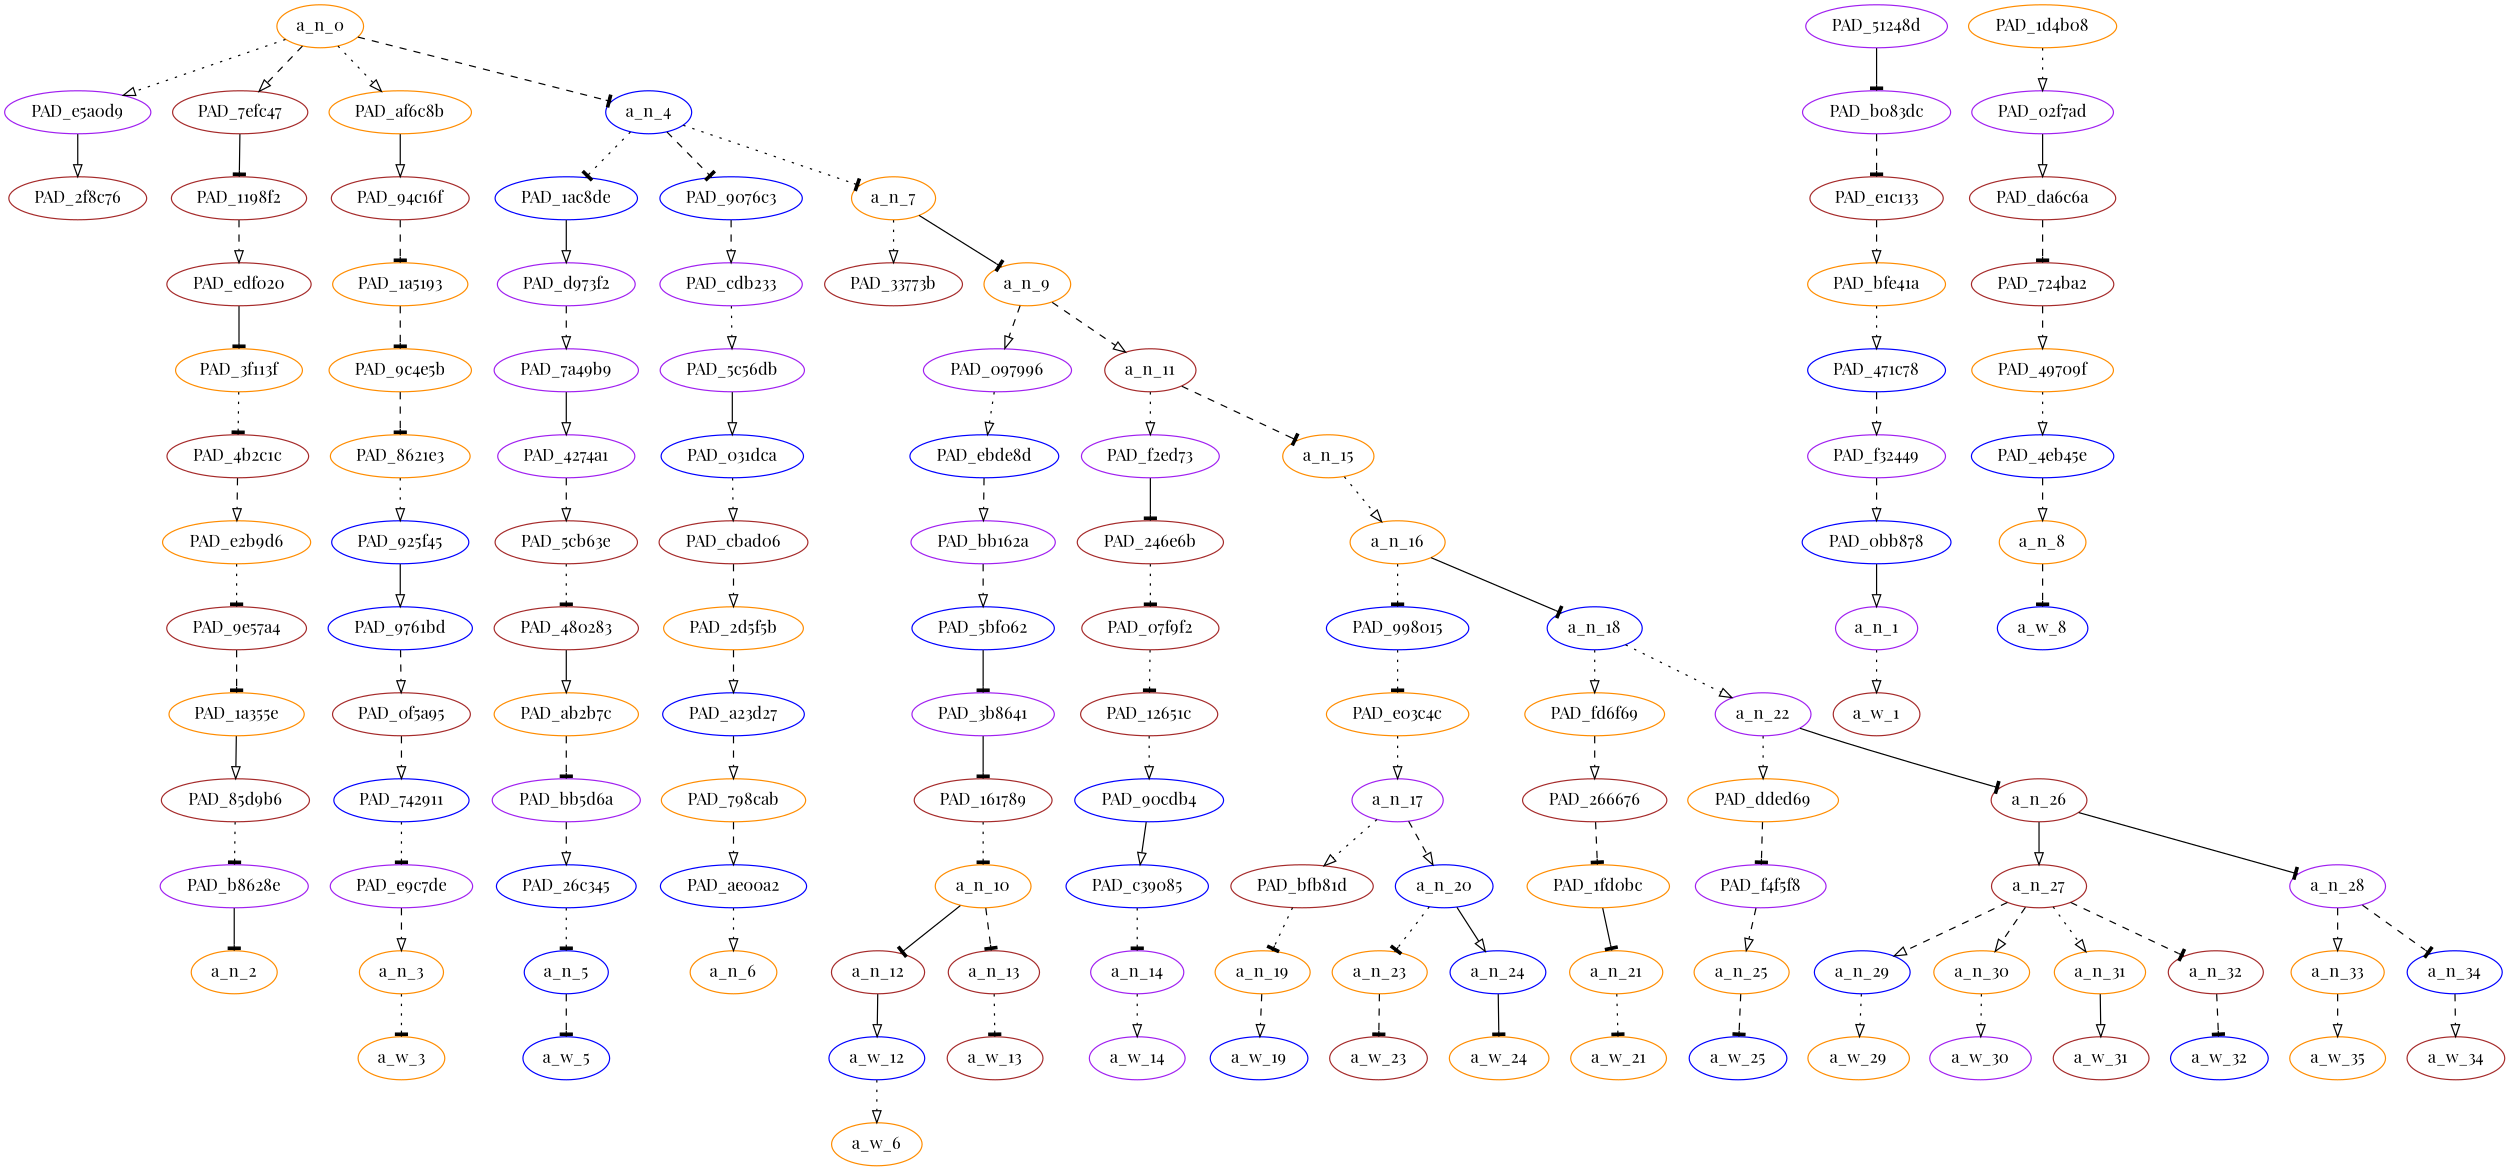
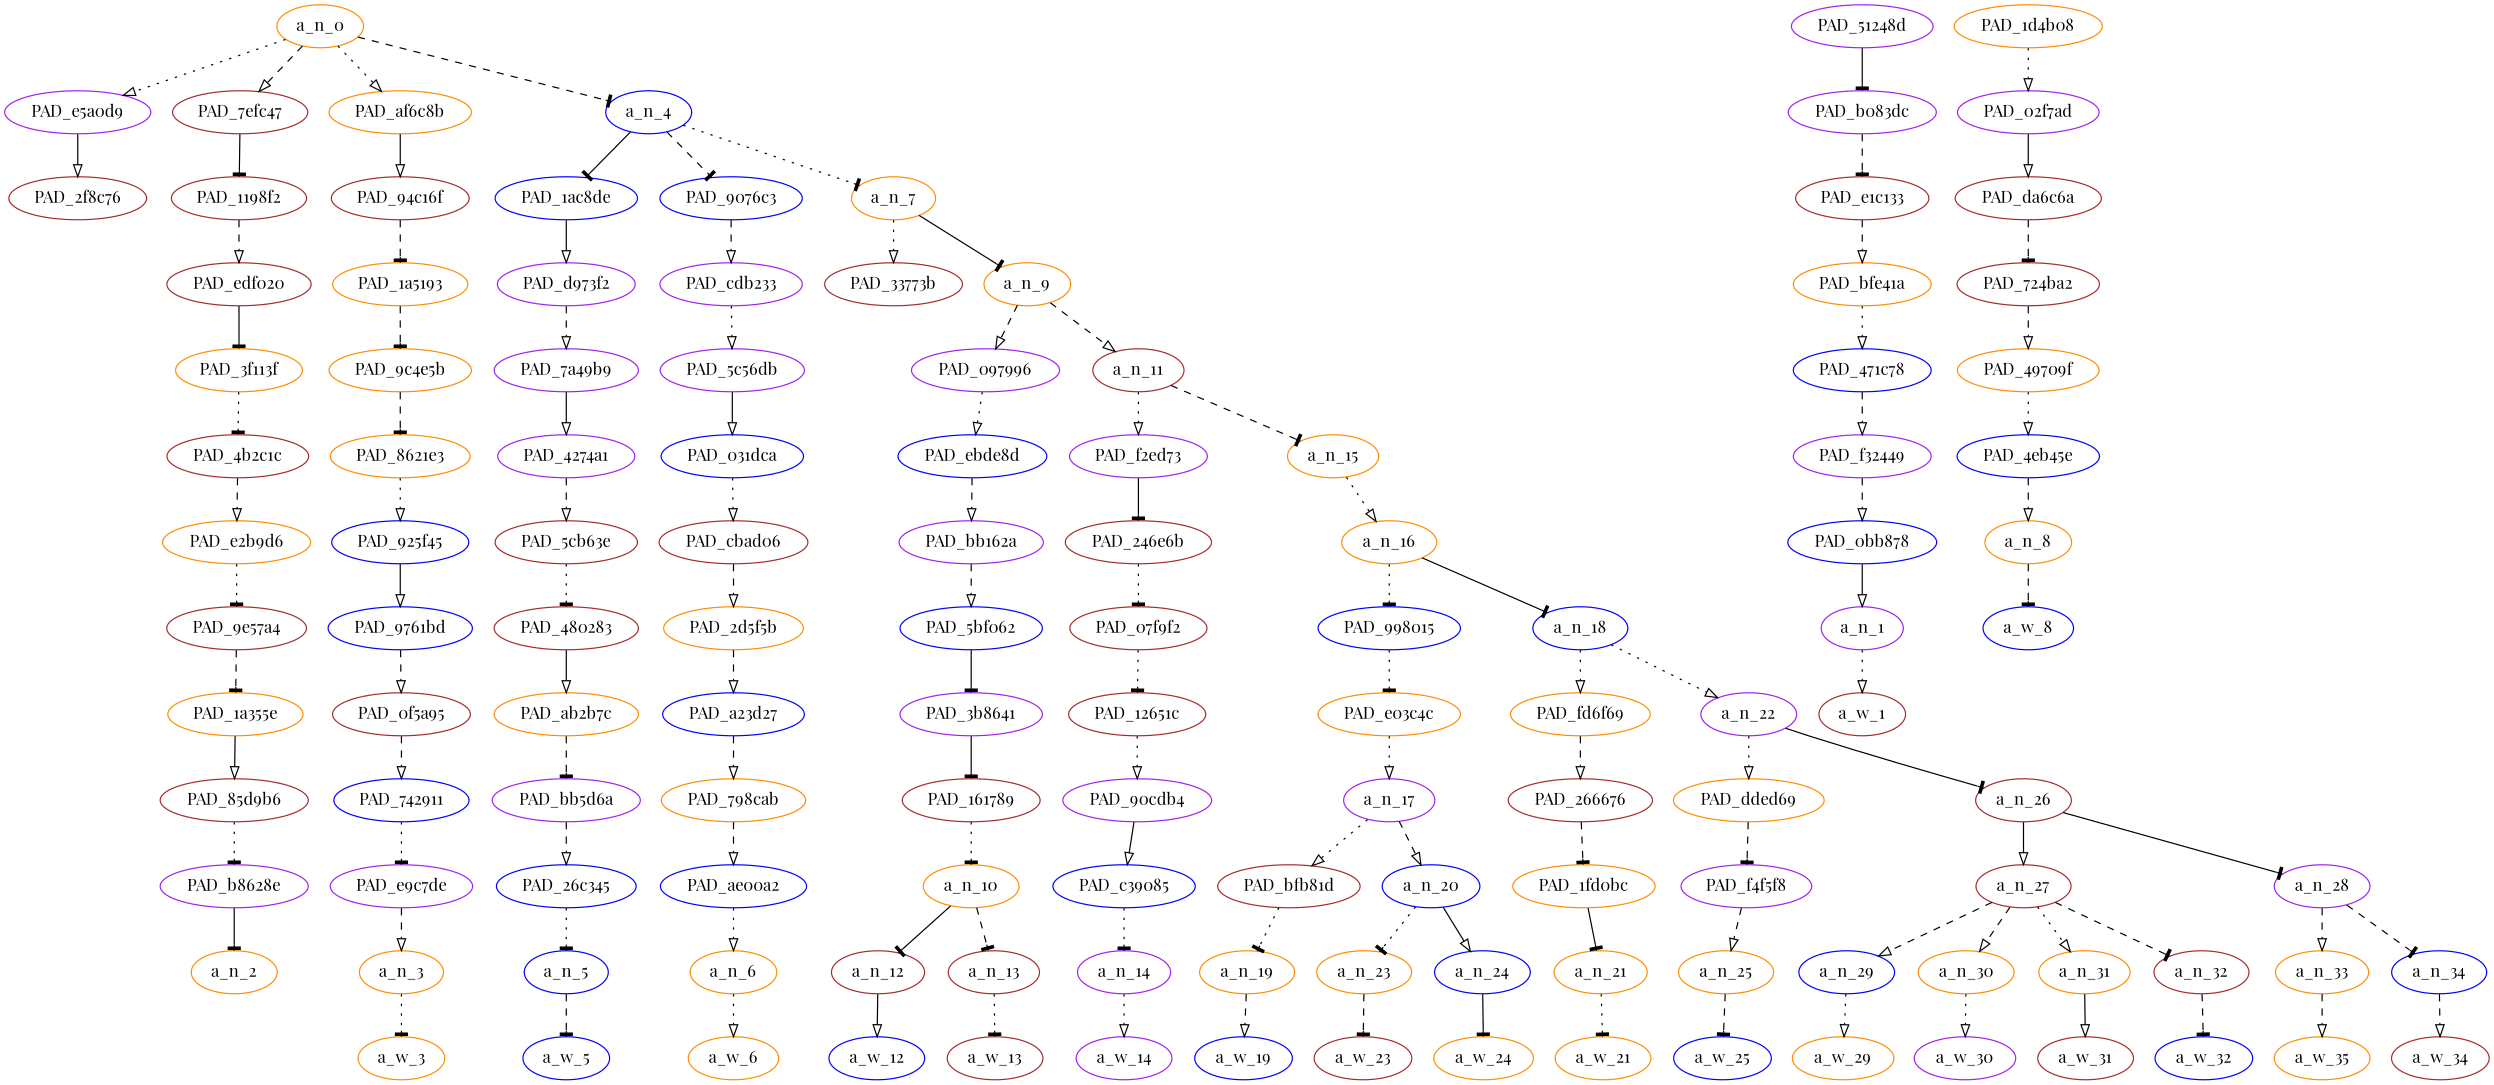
(610, 153) -> (610, 153)
(1149, 800) -> (1137, 800)
(877, 1095) -> (733, 1009)
